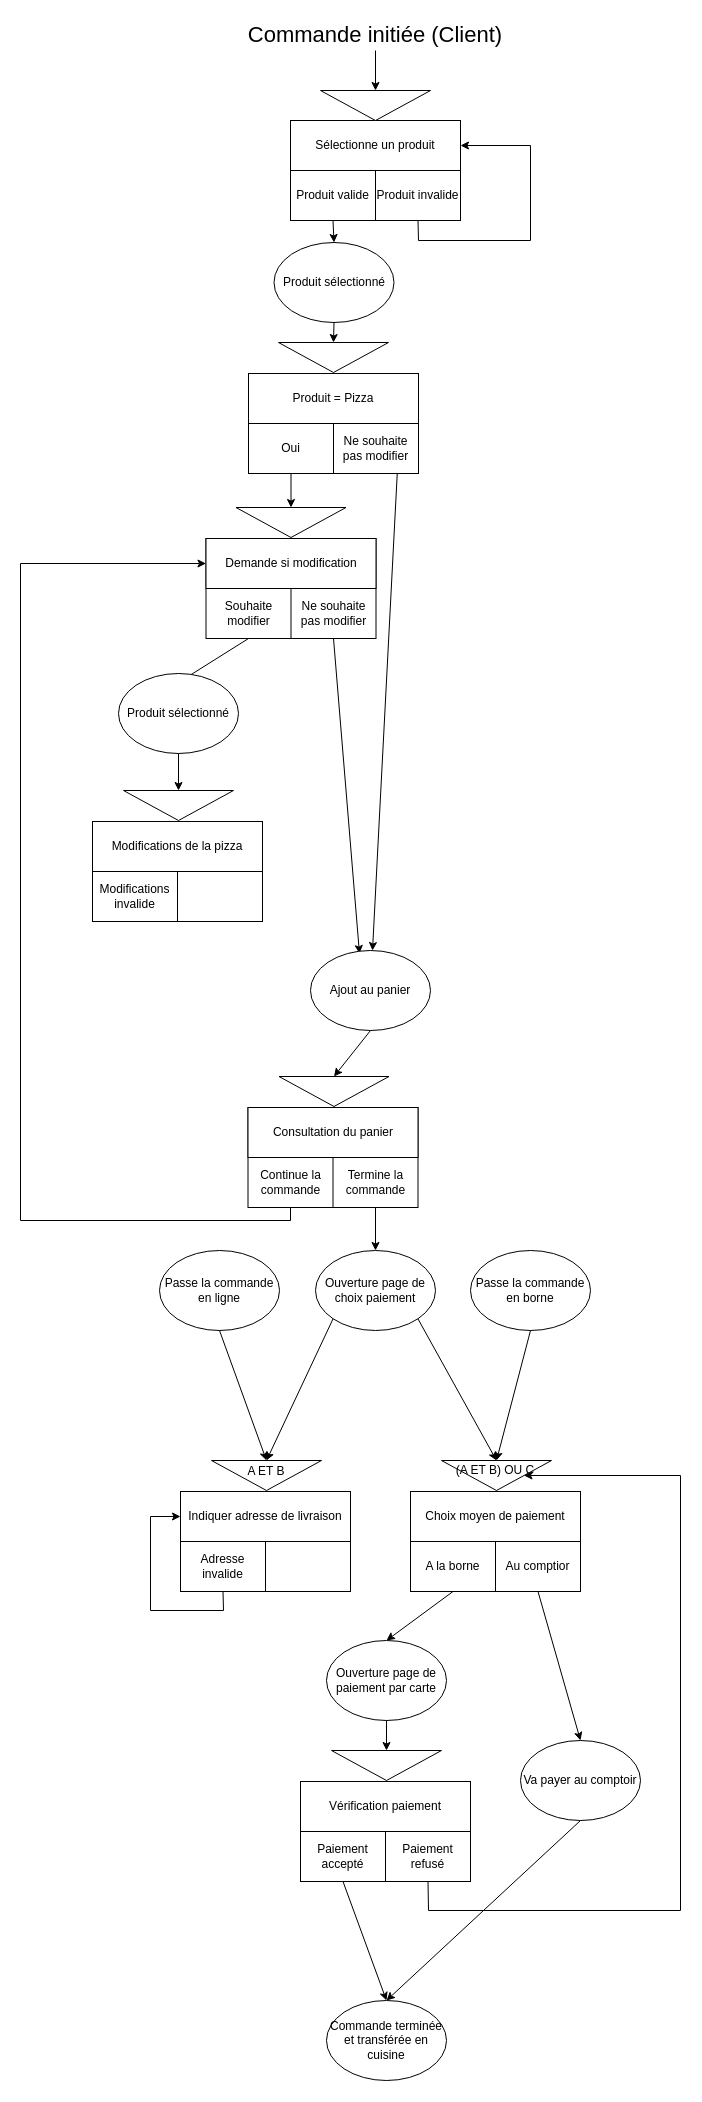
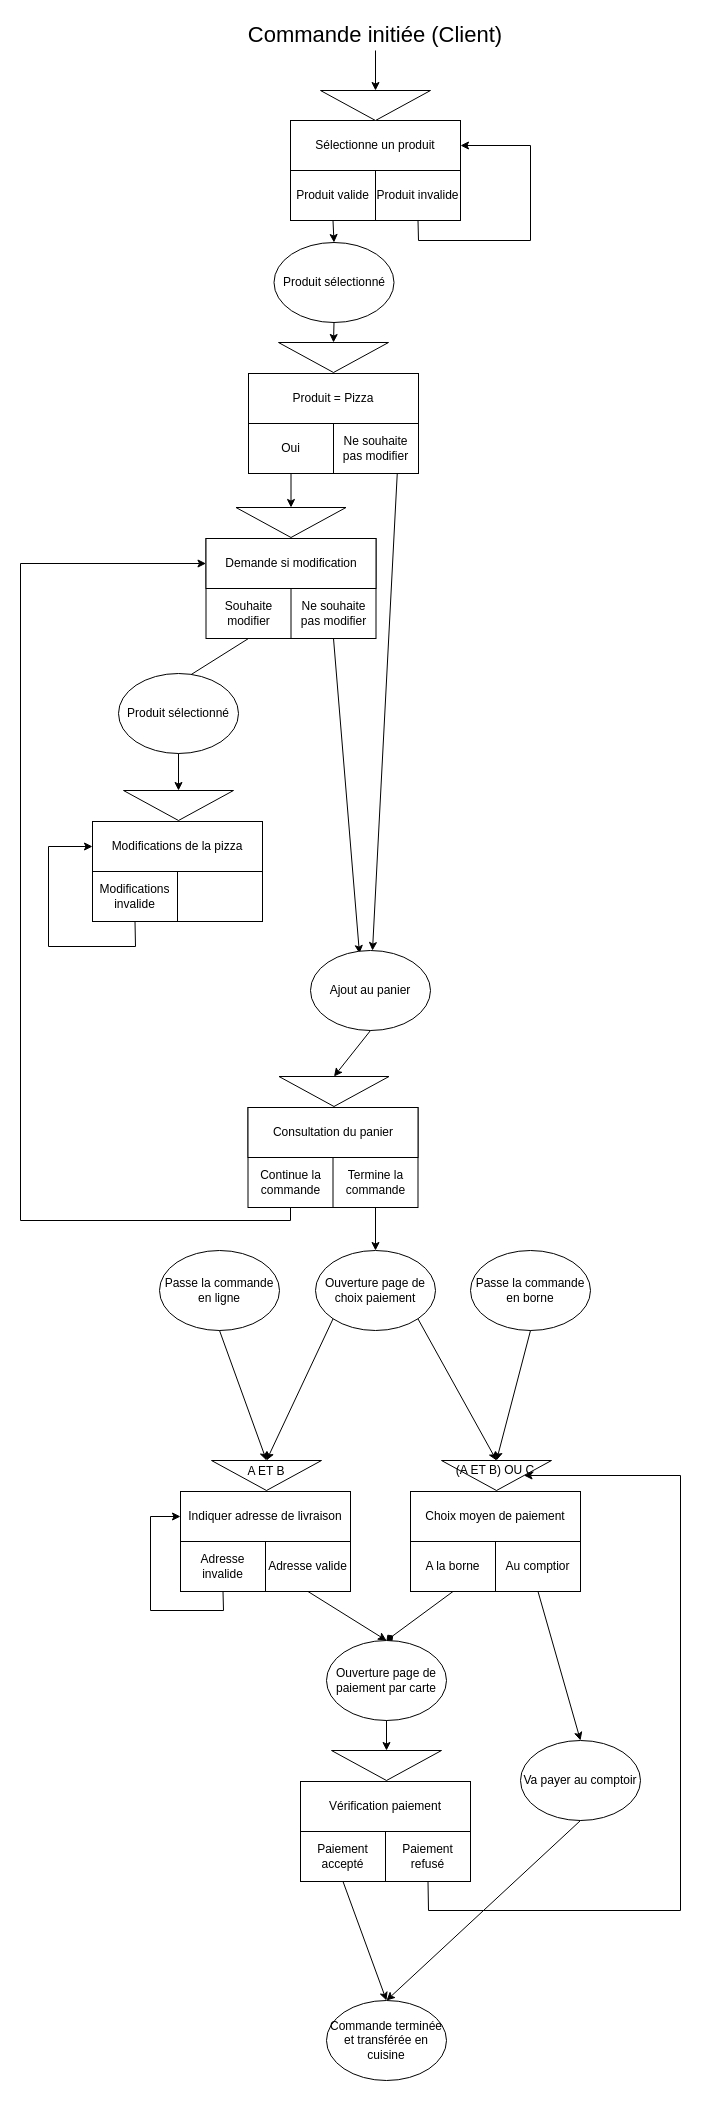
none -> (49, 935)
none -> (308, 1567)
none -> (345, 1614)
(393, 1636) -> (394, 1635)
